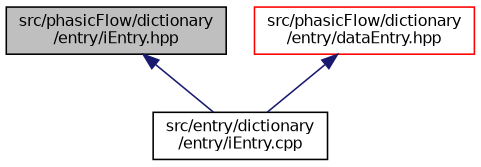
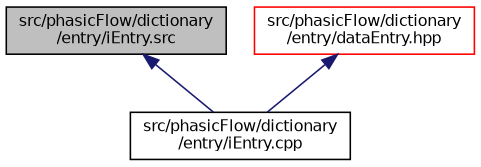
(116, 31) -> (116, 31)
(240, 136) -> (240, 136)
